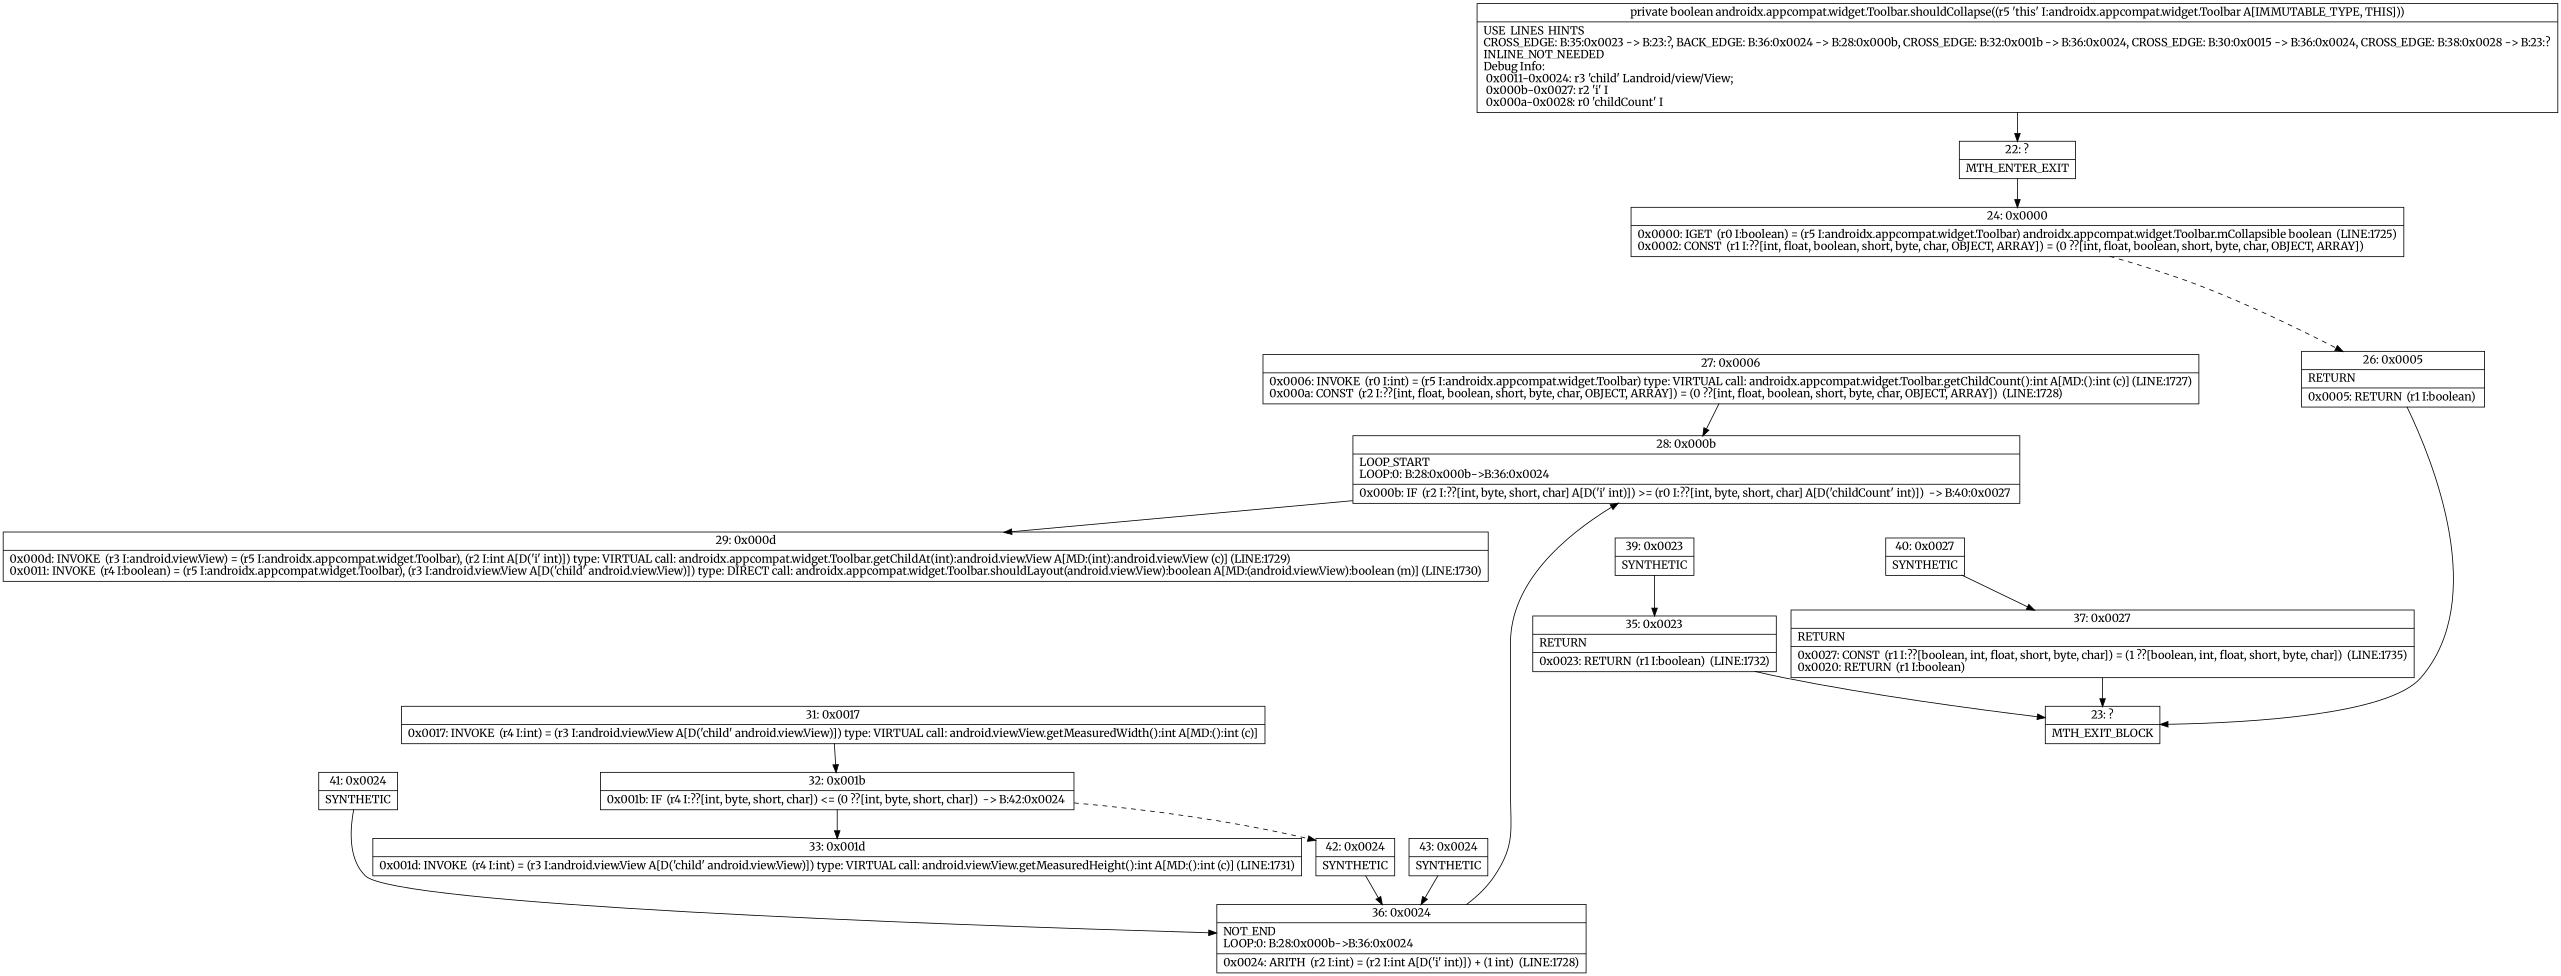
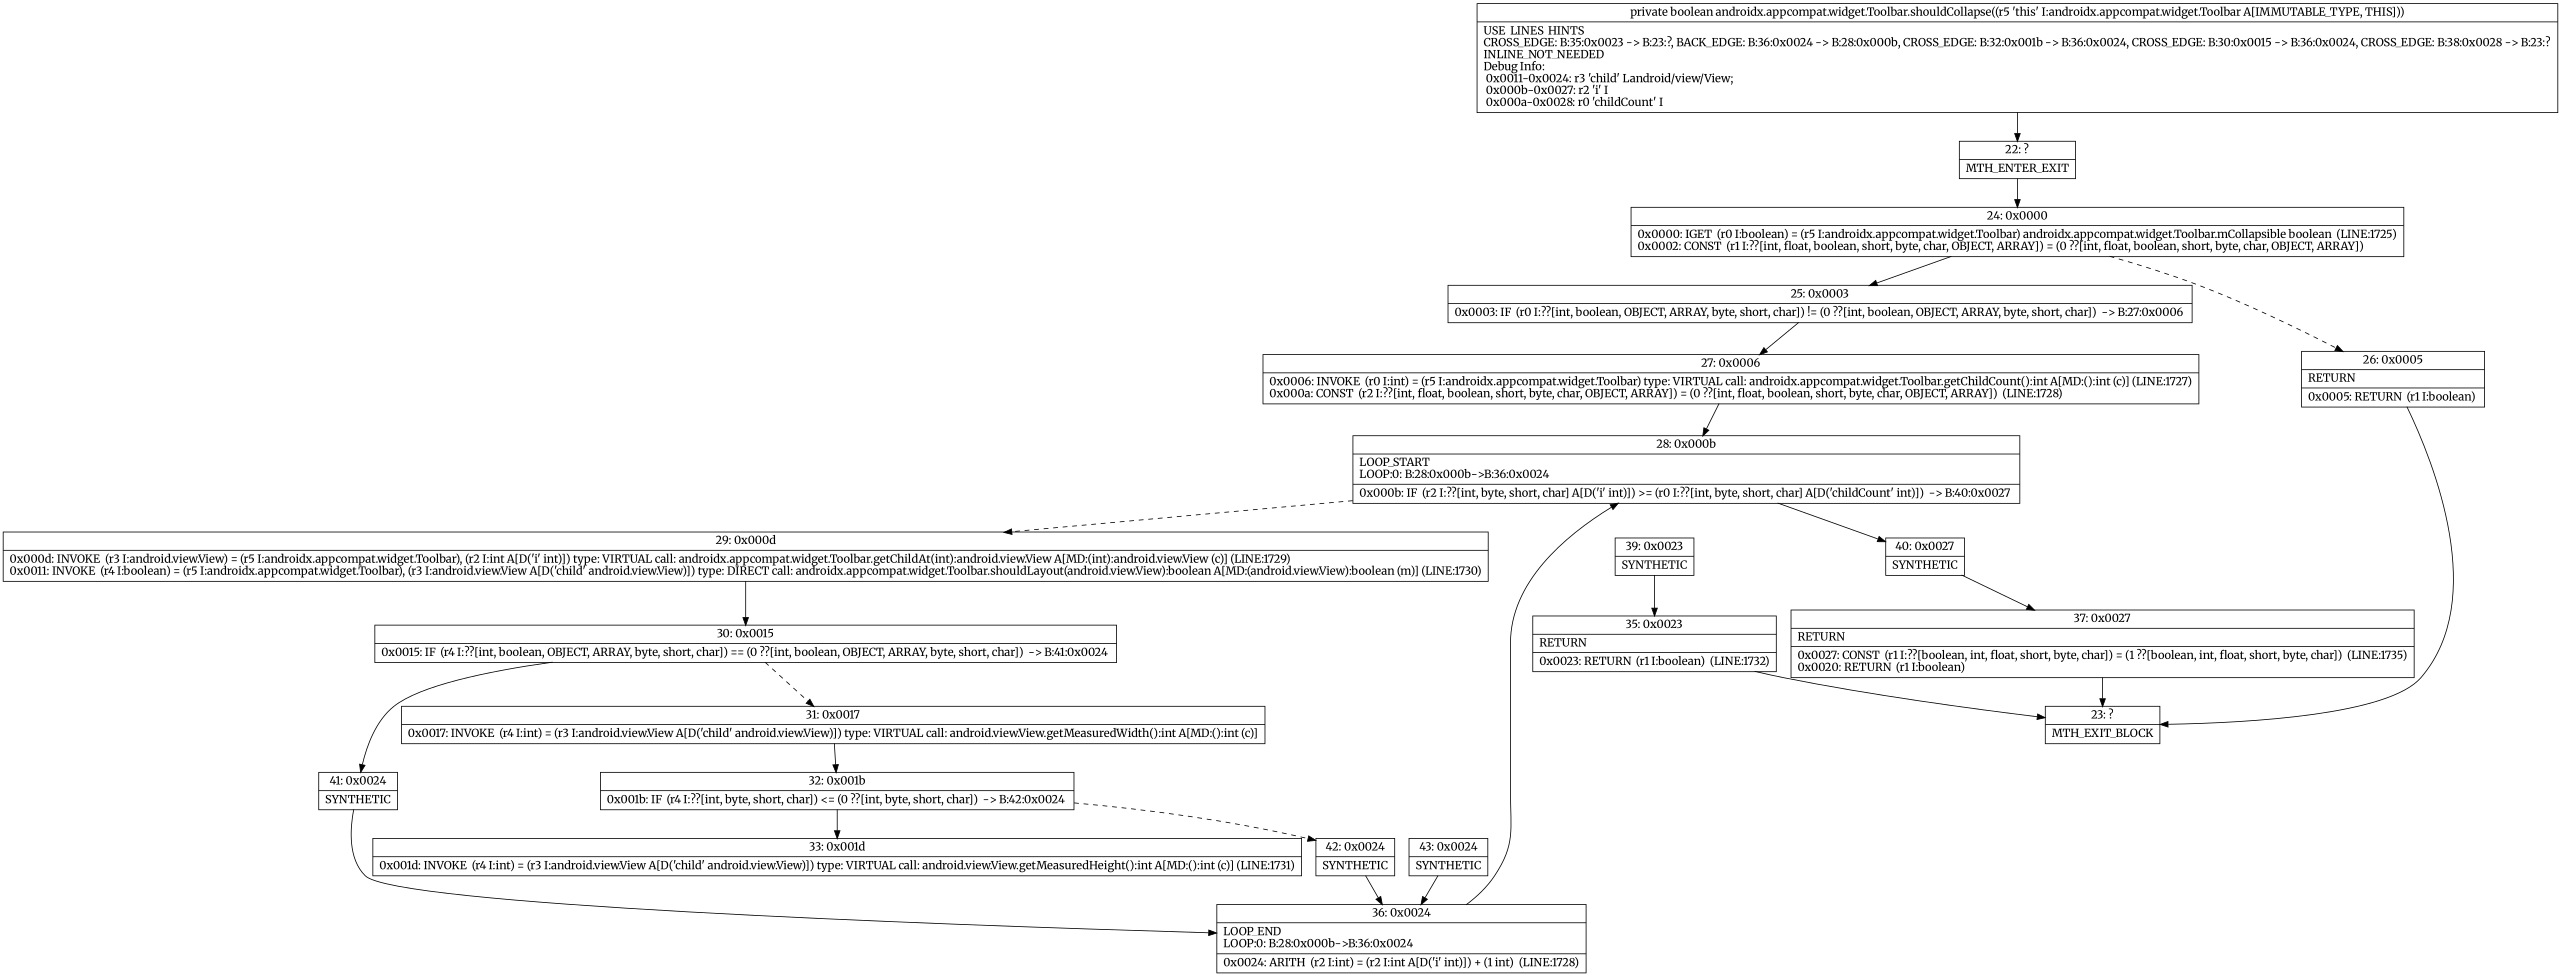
none -> (1820, 304)
(1182, 516) -> (1182, 516)
none -> (1828, 521)
none -> (746, 644)
(1250, 932) -> (1252, 932)
